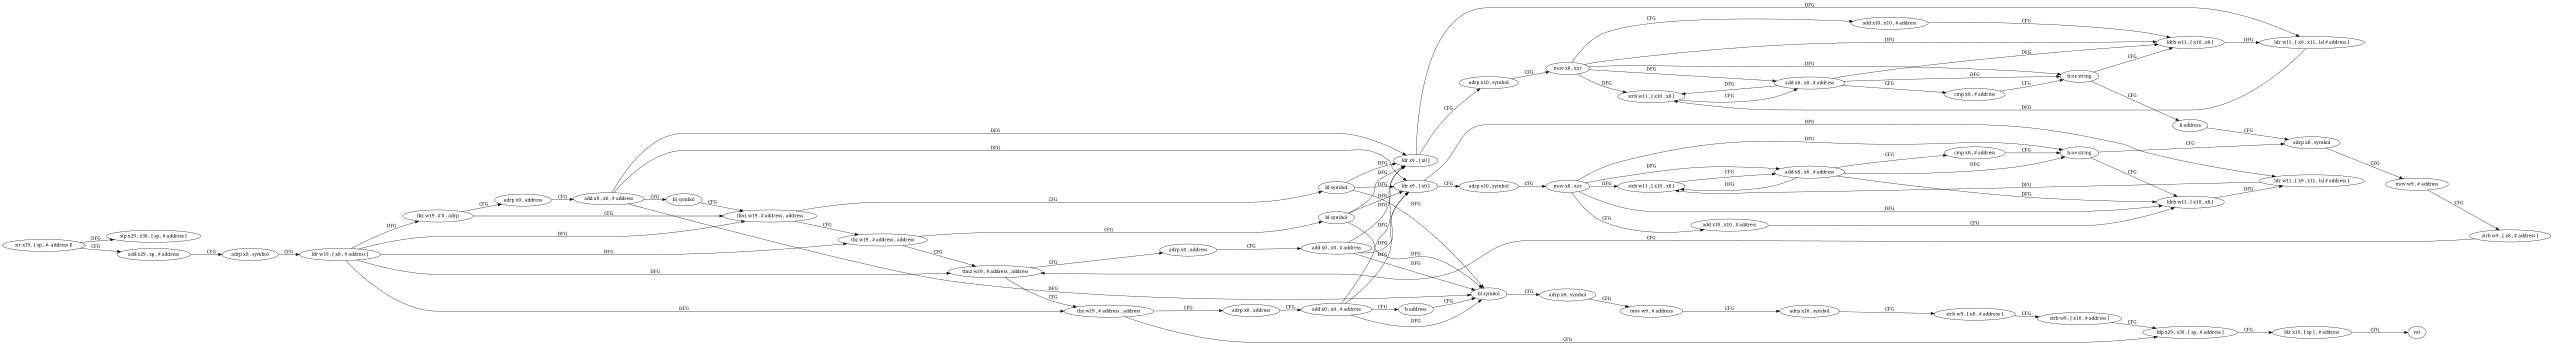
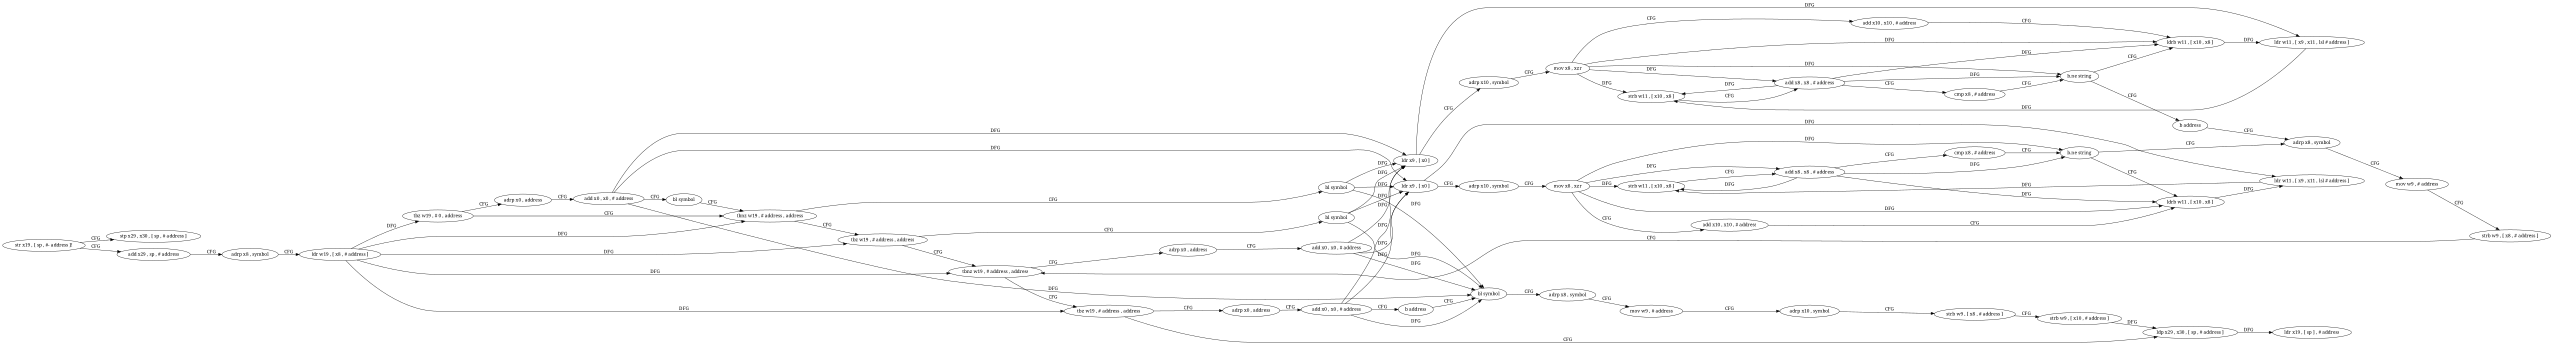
(438, 216) -> (438, 216)
(96, 238) -> (96, 238)
(2132, 322) -> (2132, 322)
(2249, 330) -> (2249, 330)
(2417, 332) -> none
